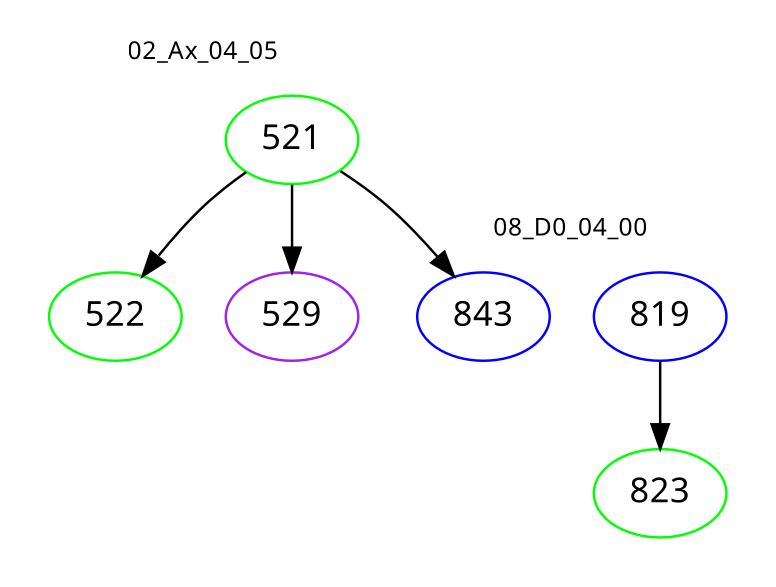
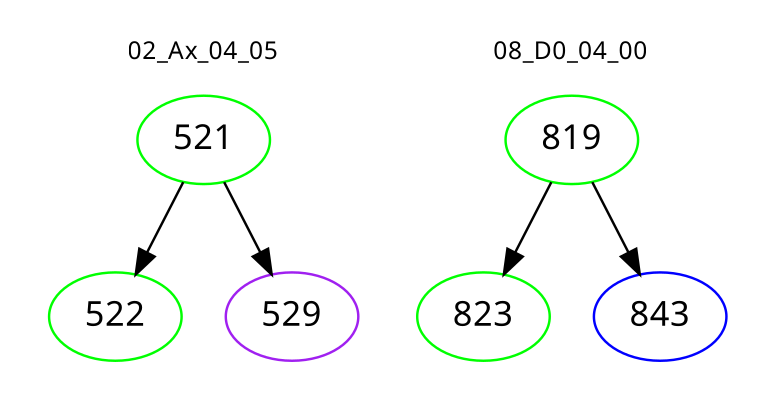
(413, 230) -> (610, 217)
(660, 317) -> (572, 140)
